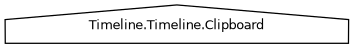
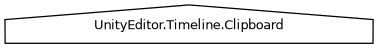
(177, 26) -> (189, 26)
